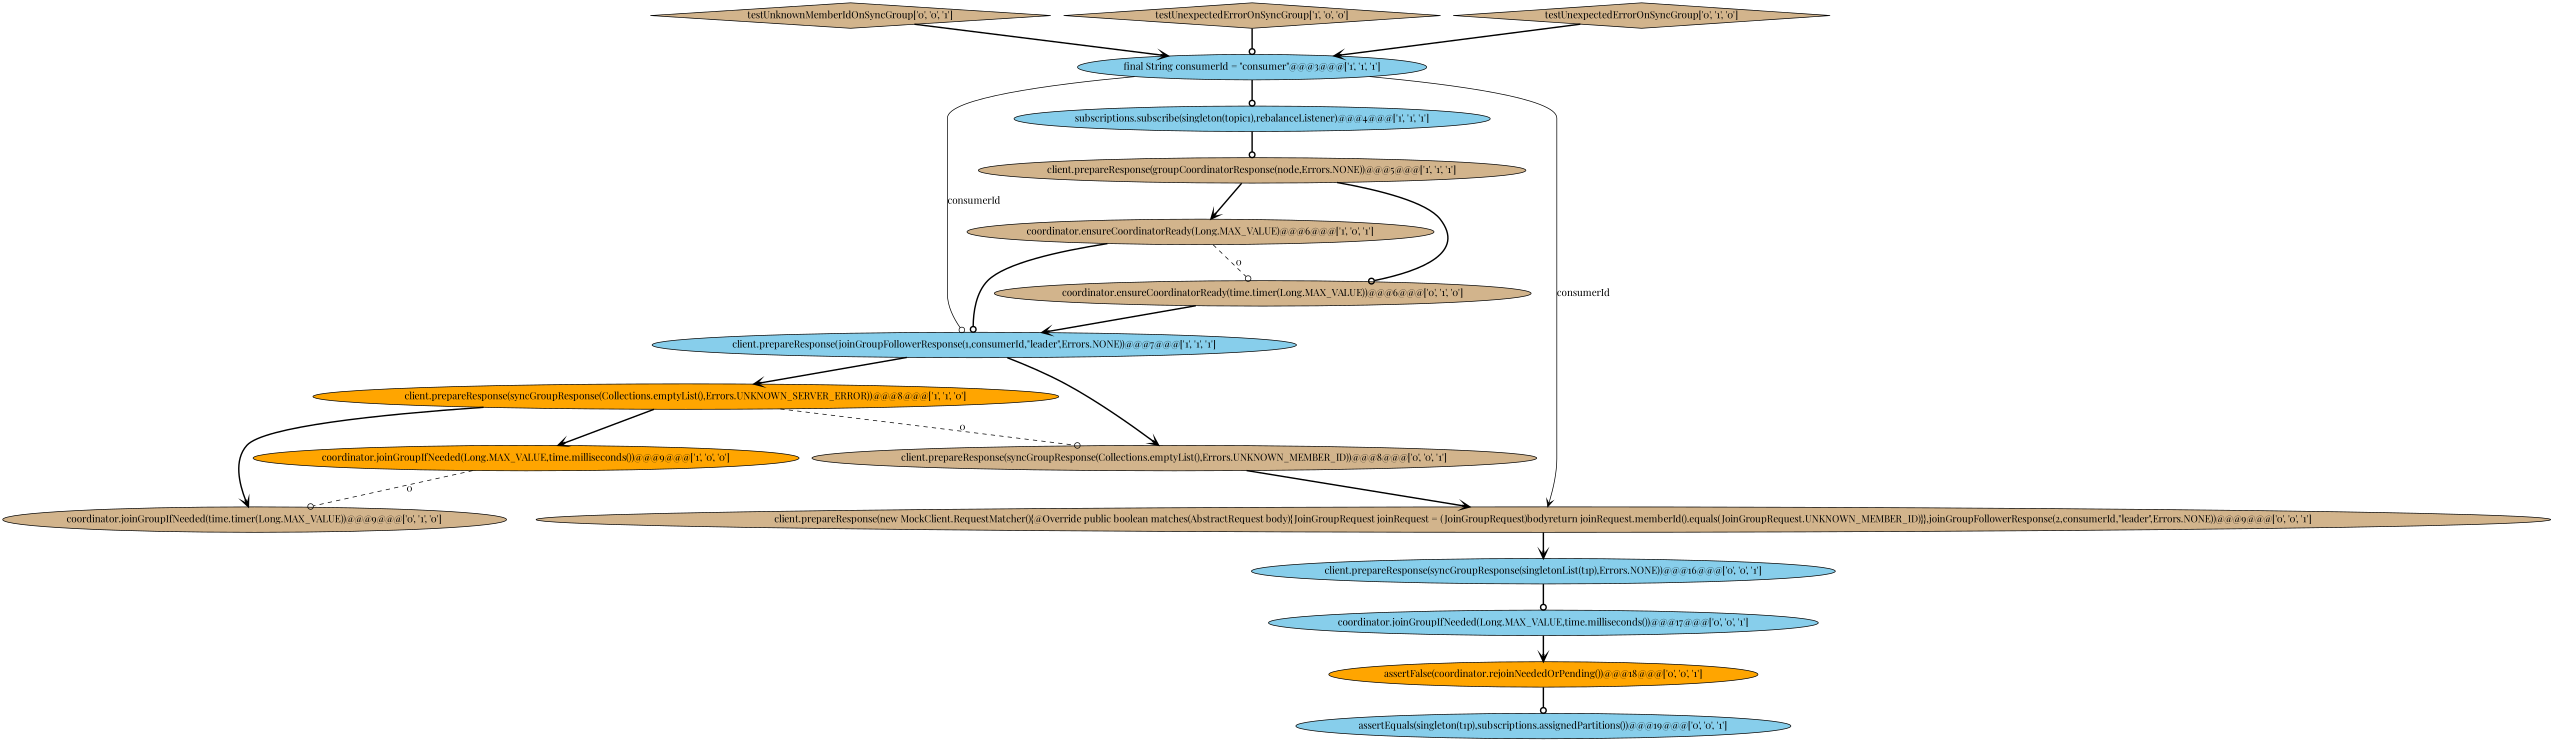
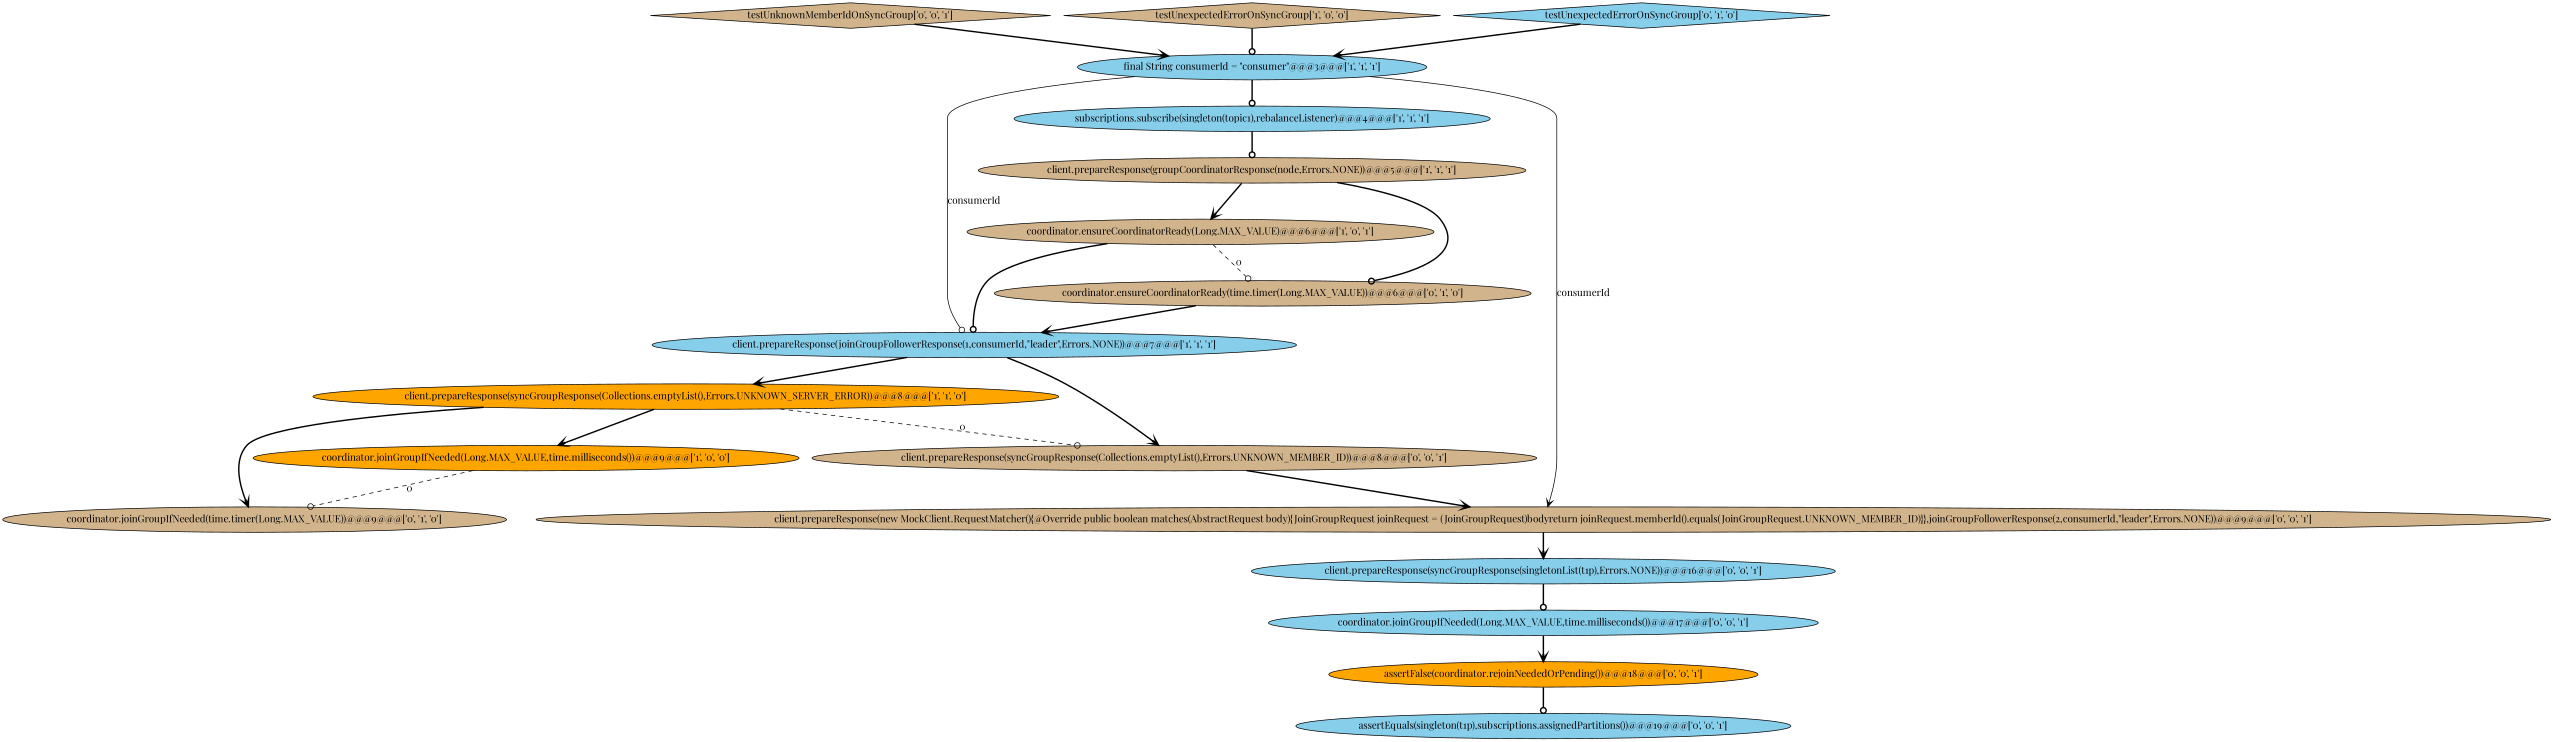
(1642, 16) -> (1642, 16)
